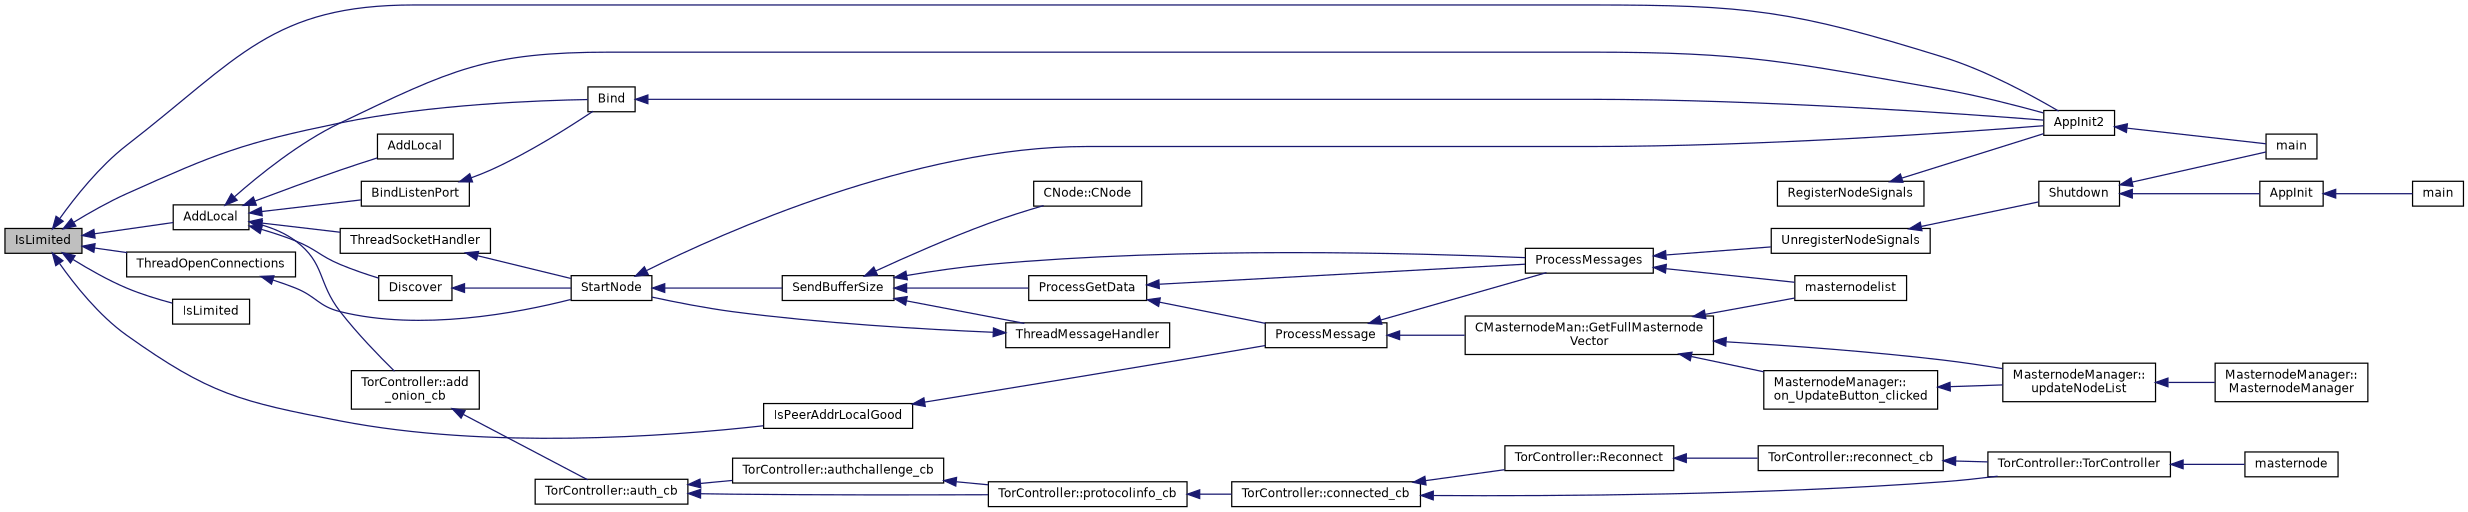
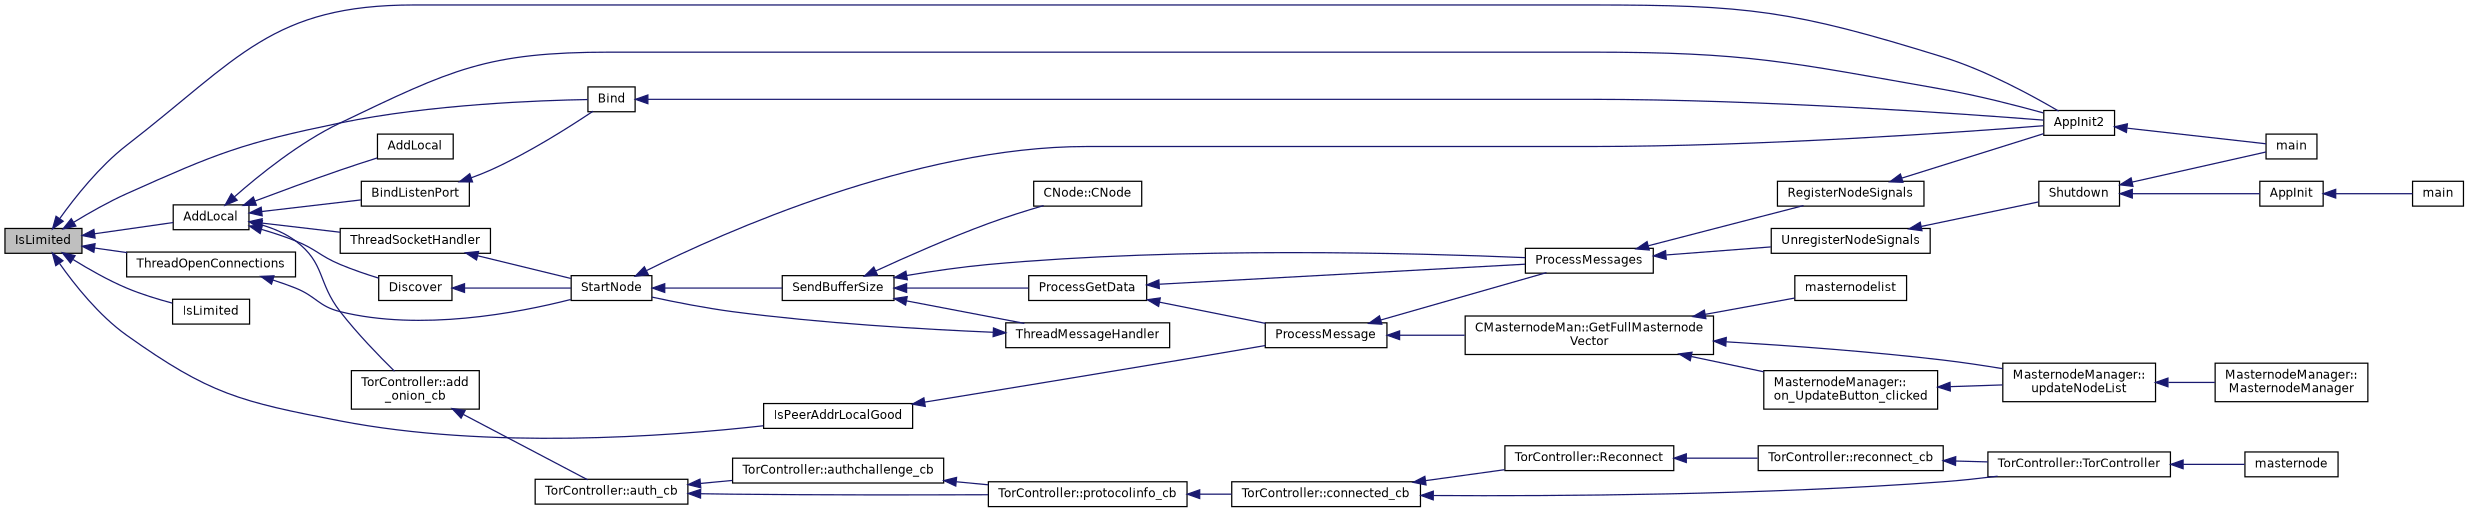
(1730, 275) -> (1726, 226)
